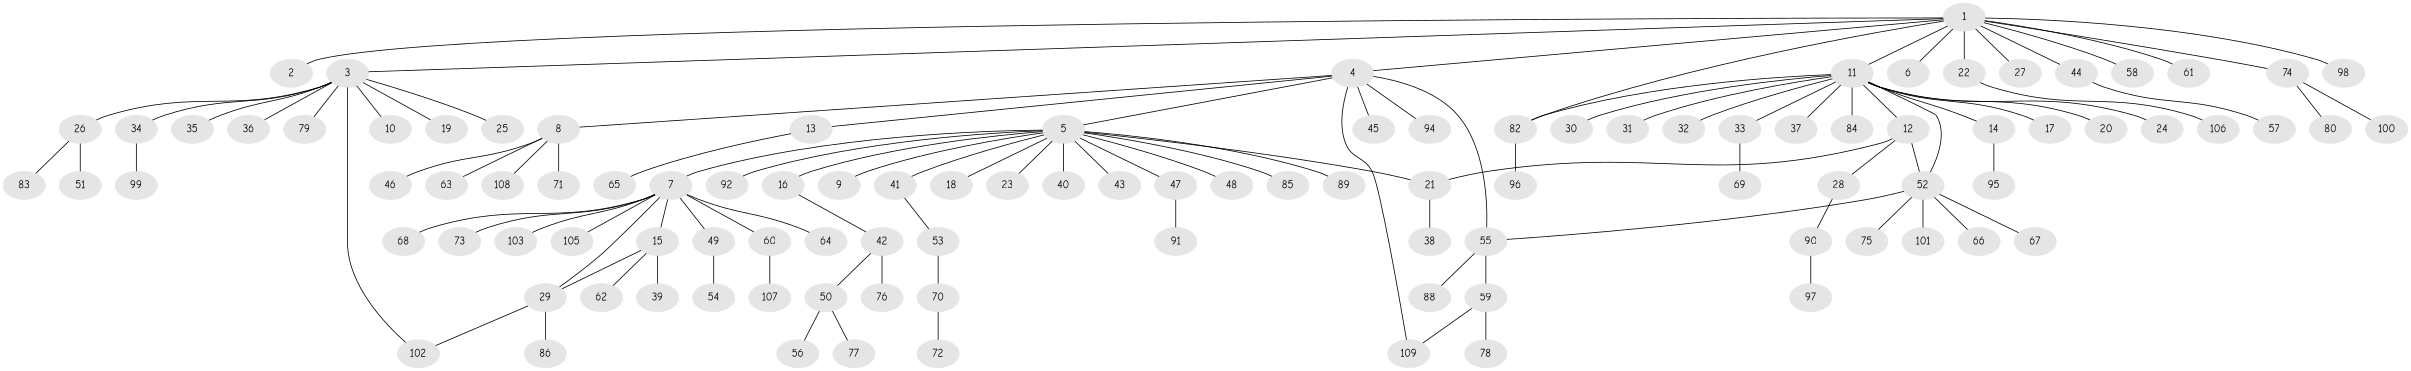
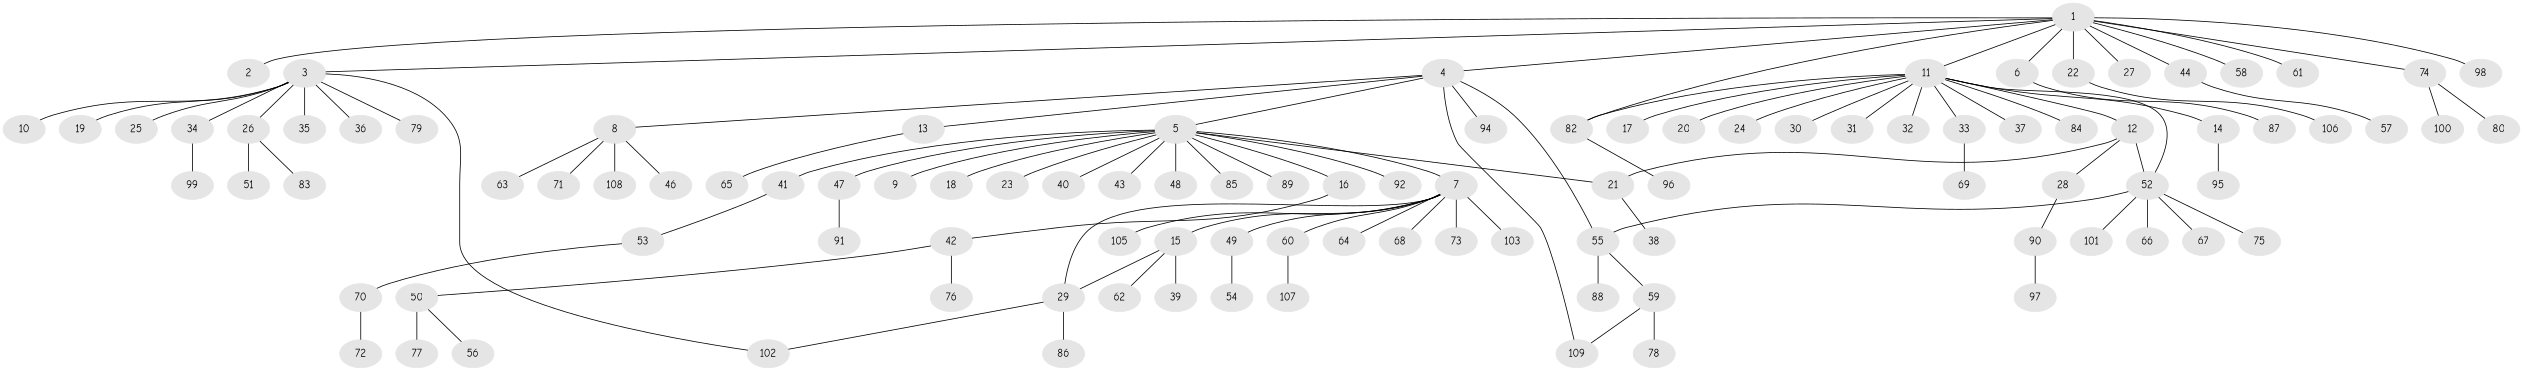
(1374, 129) -> none
none -> (2274, 129)
